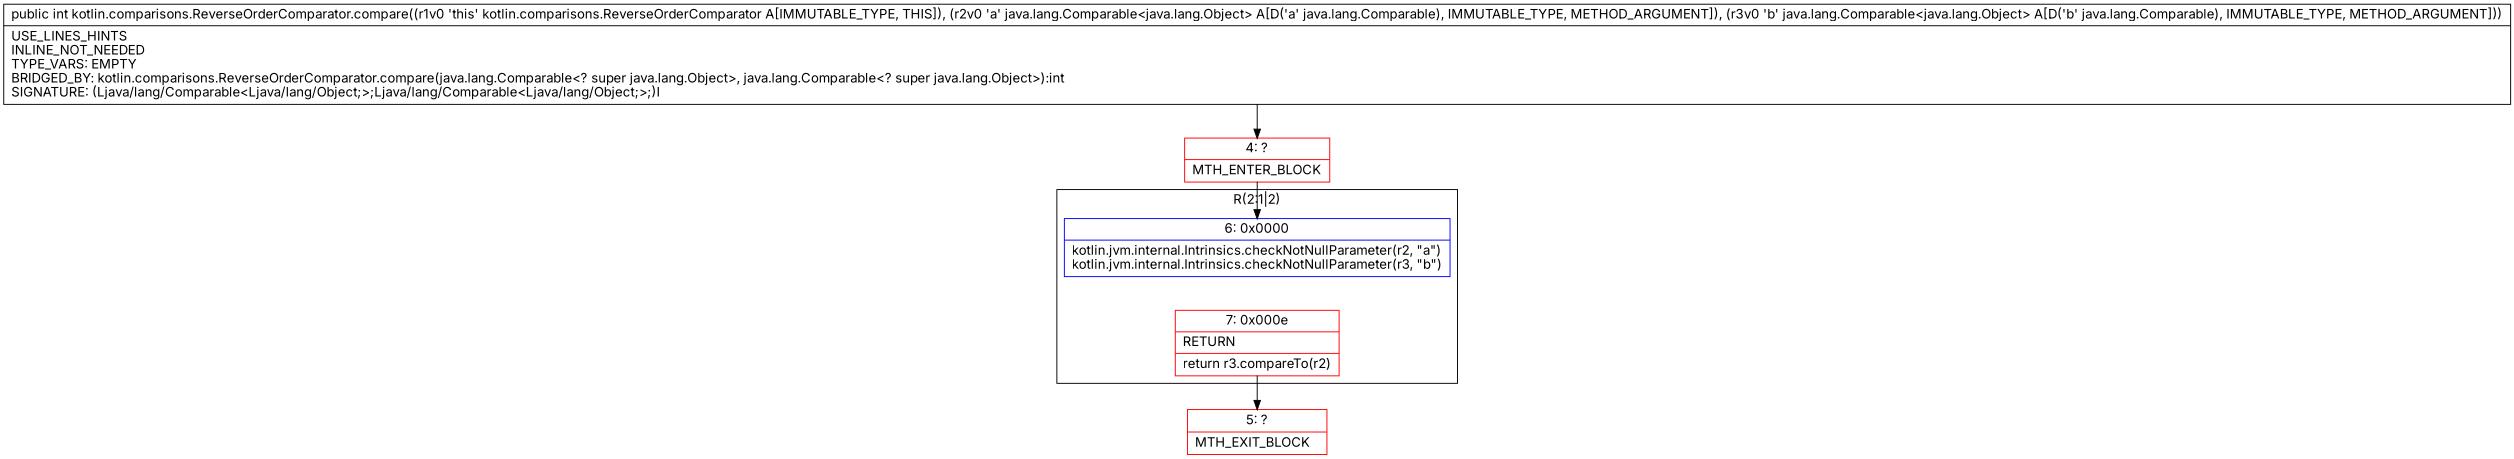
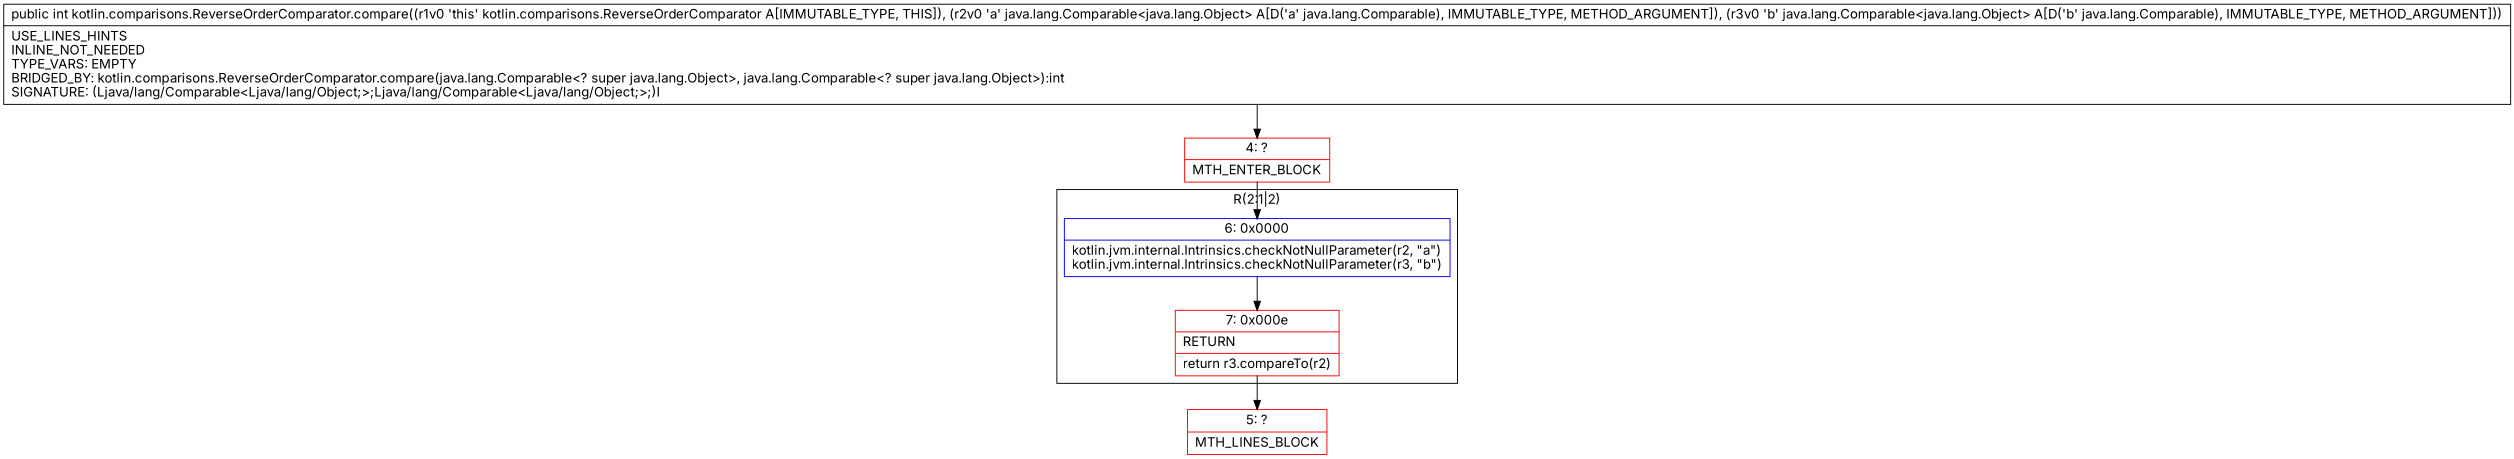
none -> (1257, 289)
(1253, 443) -> (1257, 443)
